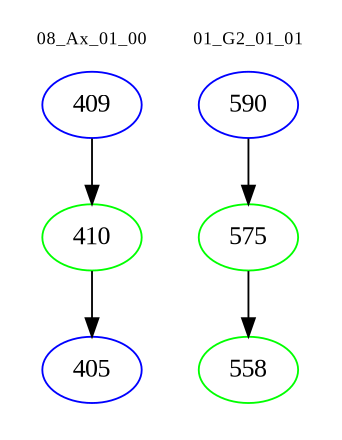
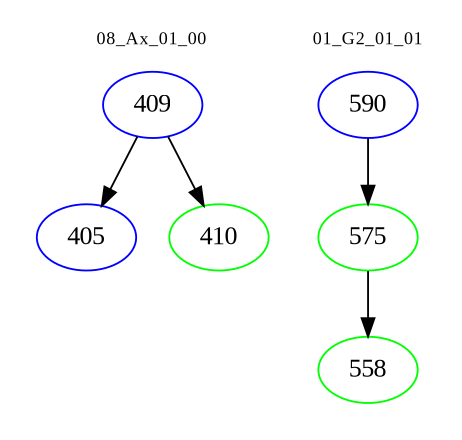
(92, 295) -> (124, 163)
